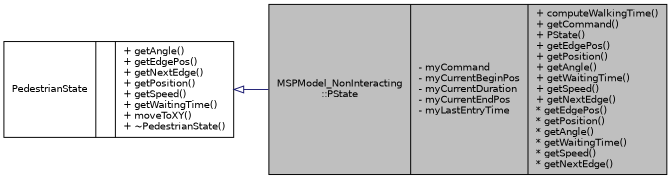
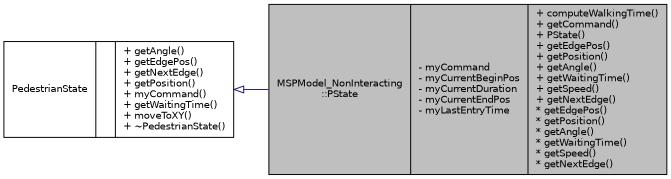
(155, 94) -> (165, 94)
